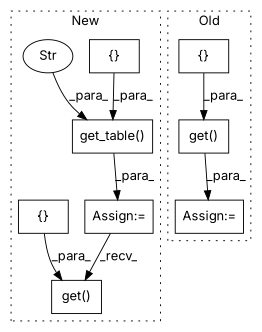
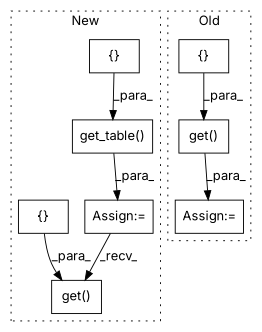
(48, 56) -> none
